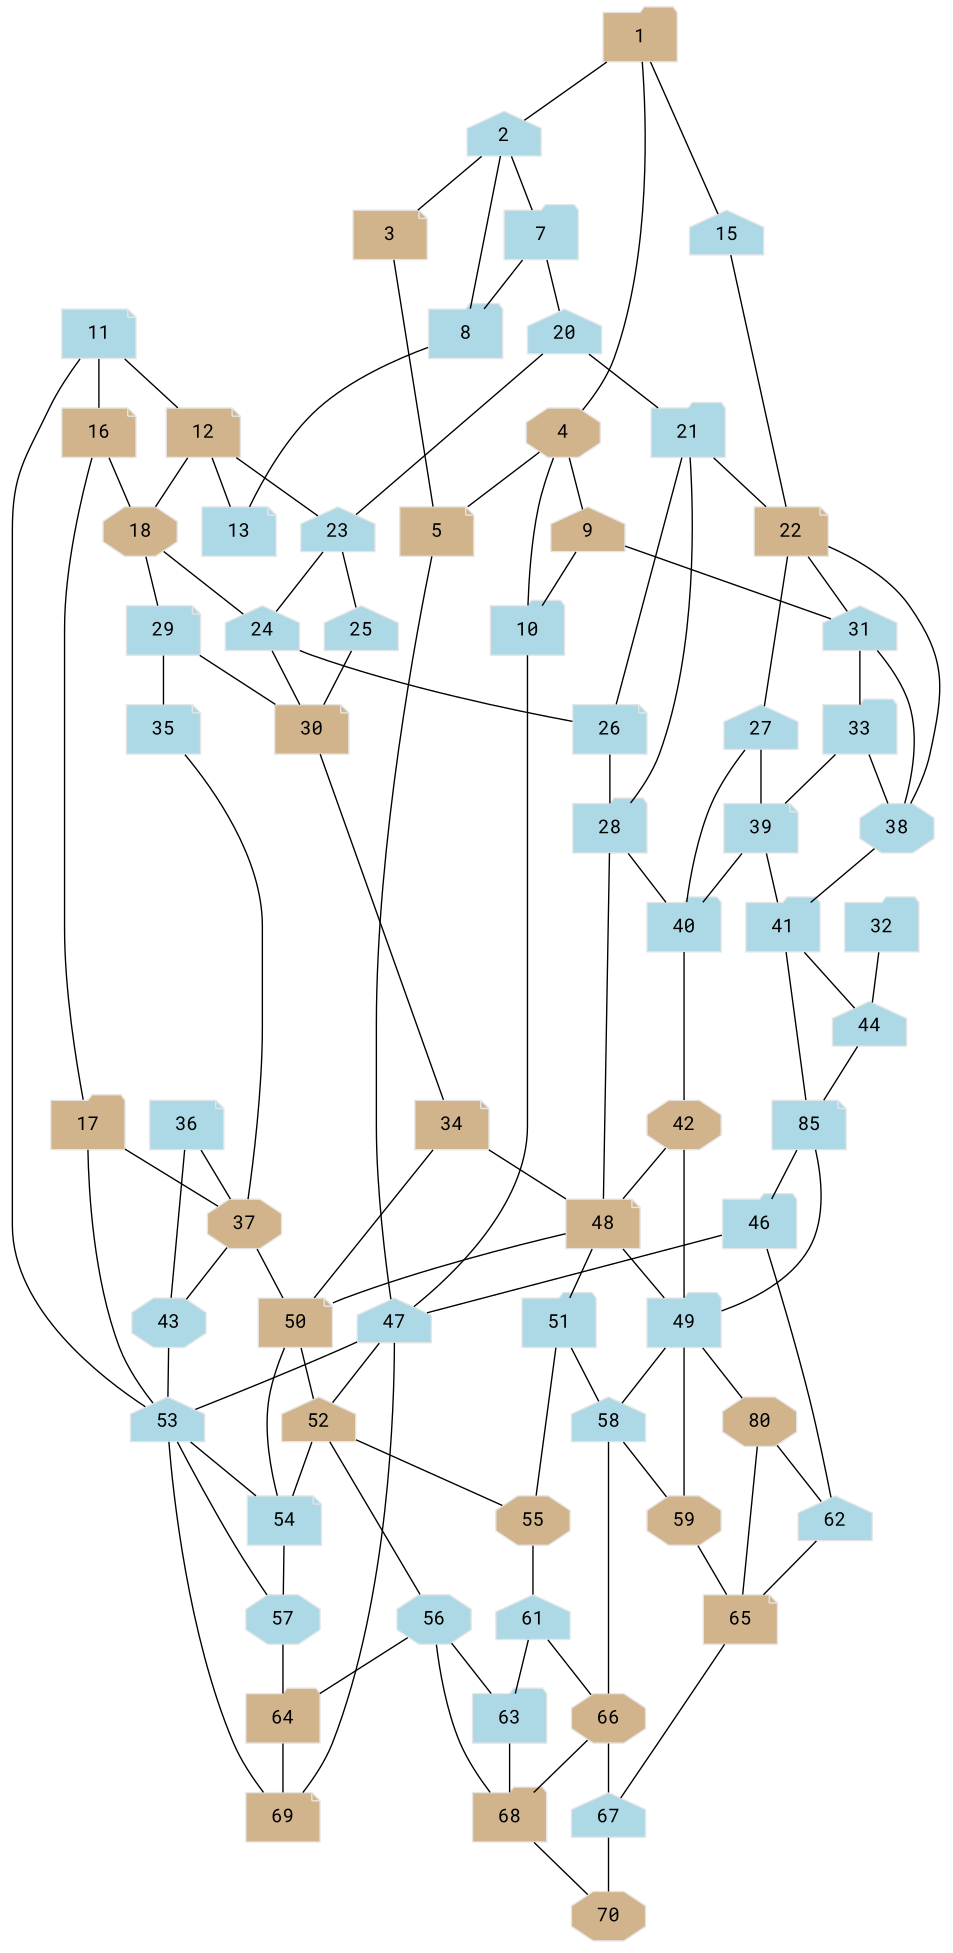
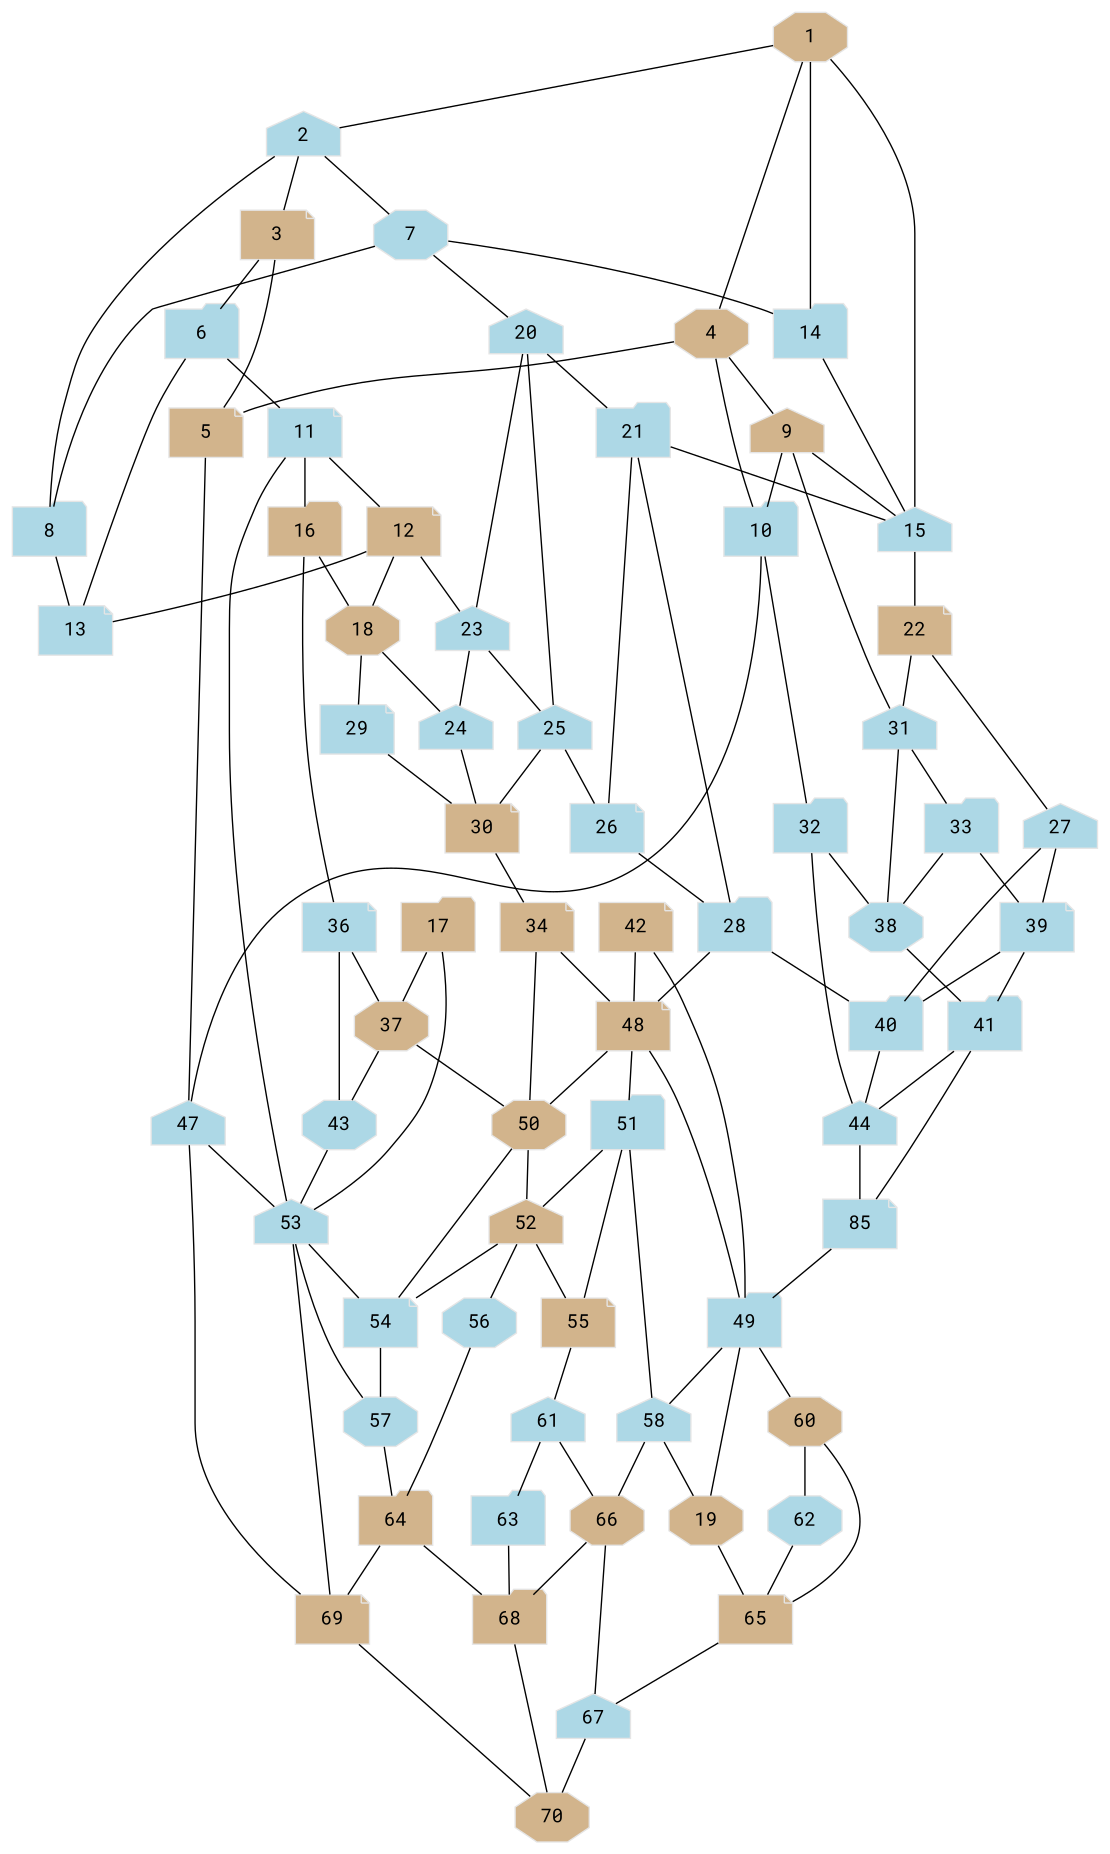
(640, 37) -> (810, 37)
(541, 235) -> (411, 235)
none -> (202, 334)
none -> (810, 334)
(99, 433) -> (305, 532)
(740, 482) -> (783, 485)
none -> (854, 484)
none -> (540, 530)
(934, 653) -> (849, 879)
none -> (786, 680)
(435, 691) -> (580, 777)
(163, 729) -> none
(65, 778) -> (306, 731)
(684, 1026) -> (873, 1077)
(684, 1125) -> (636, 927)
(760, 1224) -> none
(295, 1323) -> (529, 1125)
(356, 1373) -> (573, 1178)
(760, 1422) -> (805, 1422)
(533, 1521) -> (578, 1323)
(684, 1521) -> (706, 1521)
(835, 1521) -> (805, 1521)
(471, 1668) -> none
none -> (445, 1720)
(453, 1723) -> (453, 1570)
